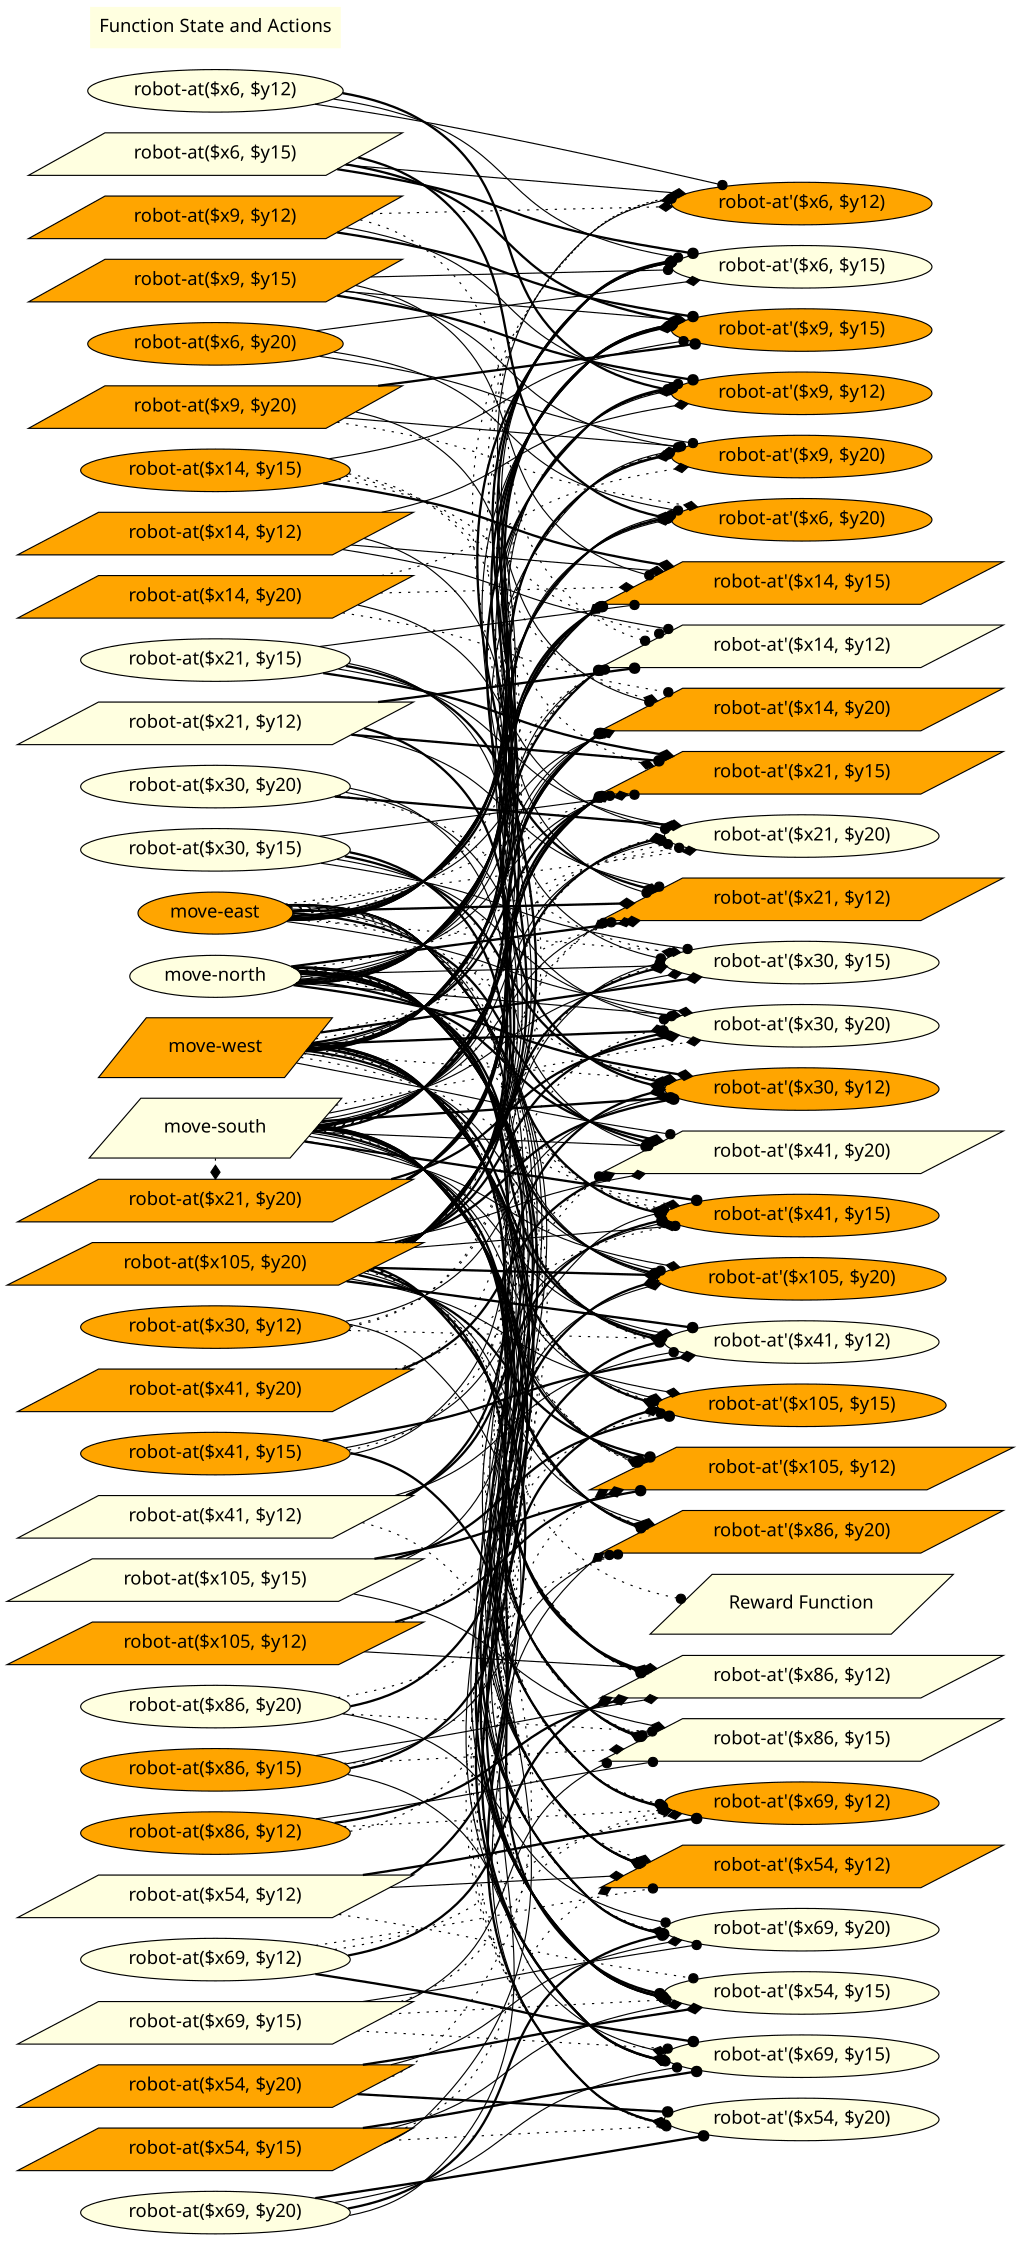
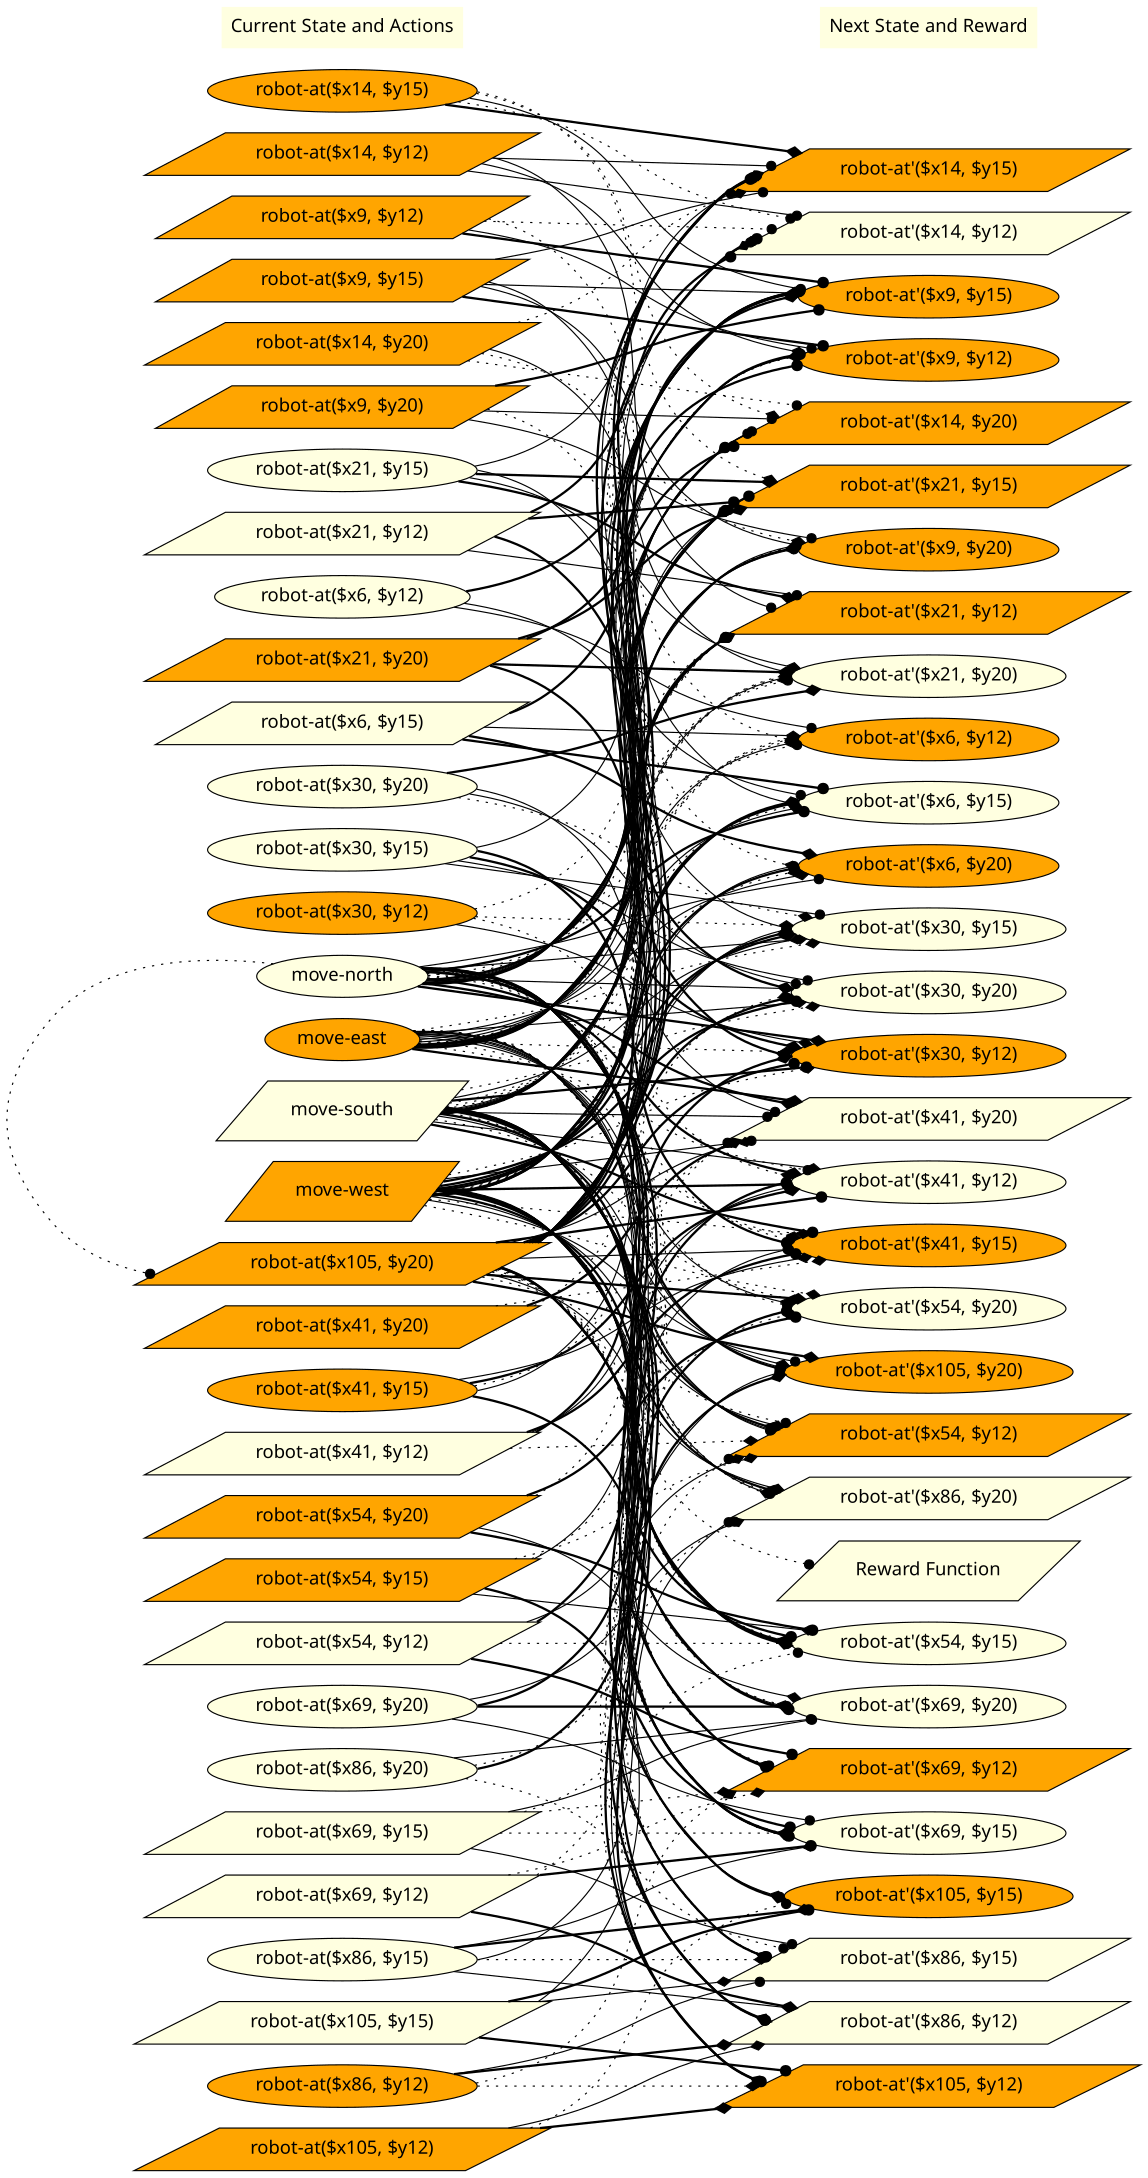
(215, 28) -> (342, 28)
none -> (929, 28)
(215, 344) -> none
(523, 560) -> (650, 163)
(215, 1162) -> (629, 939)
(505, 1180) -> (24, 1059)
(507, 1213) -> (633, 1196)
(513, 1281) -> (642, 1453)
(477, 1497) -> (632, 1673)
(802, 1532) -> (929, 1498)
(507, 1718) -> (619, 1143)
(215, 1770) -> (342, 1960)
(802, 1803) -> (929, 1770)
(215, 1960) -> (342, 1896)
(460, 2049) -> (671, 1597)
